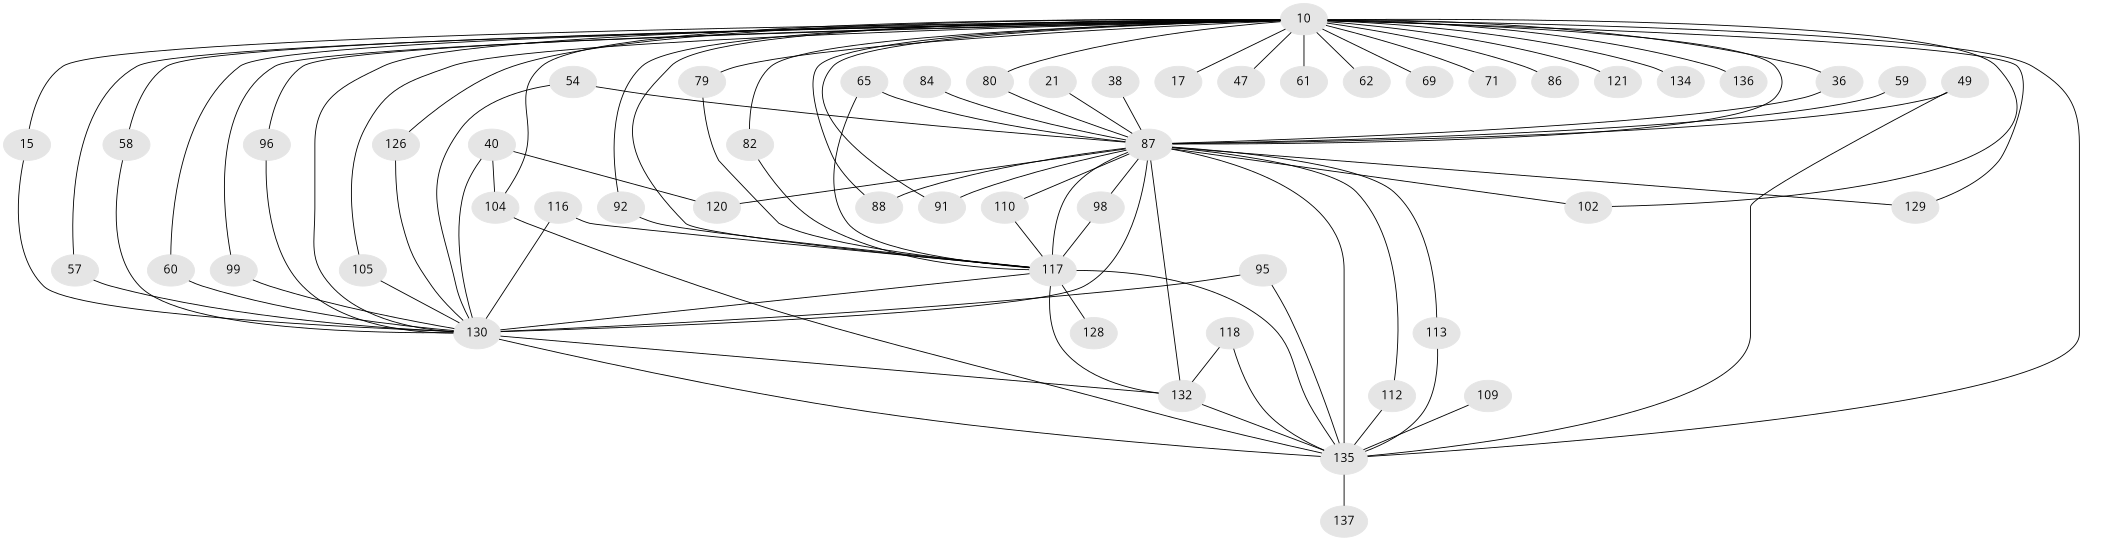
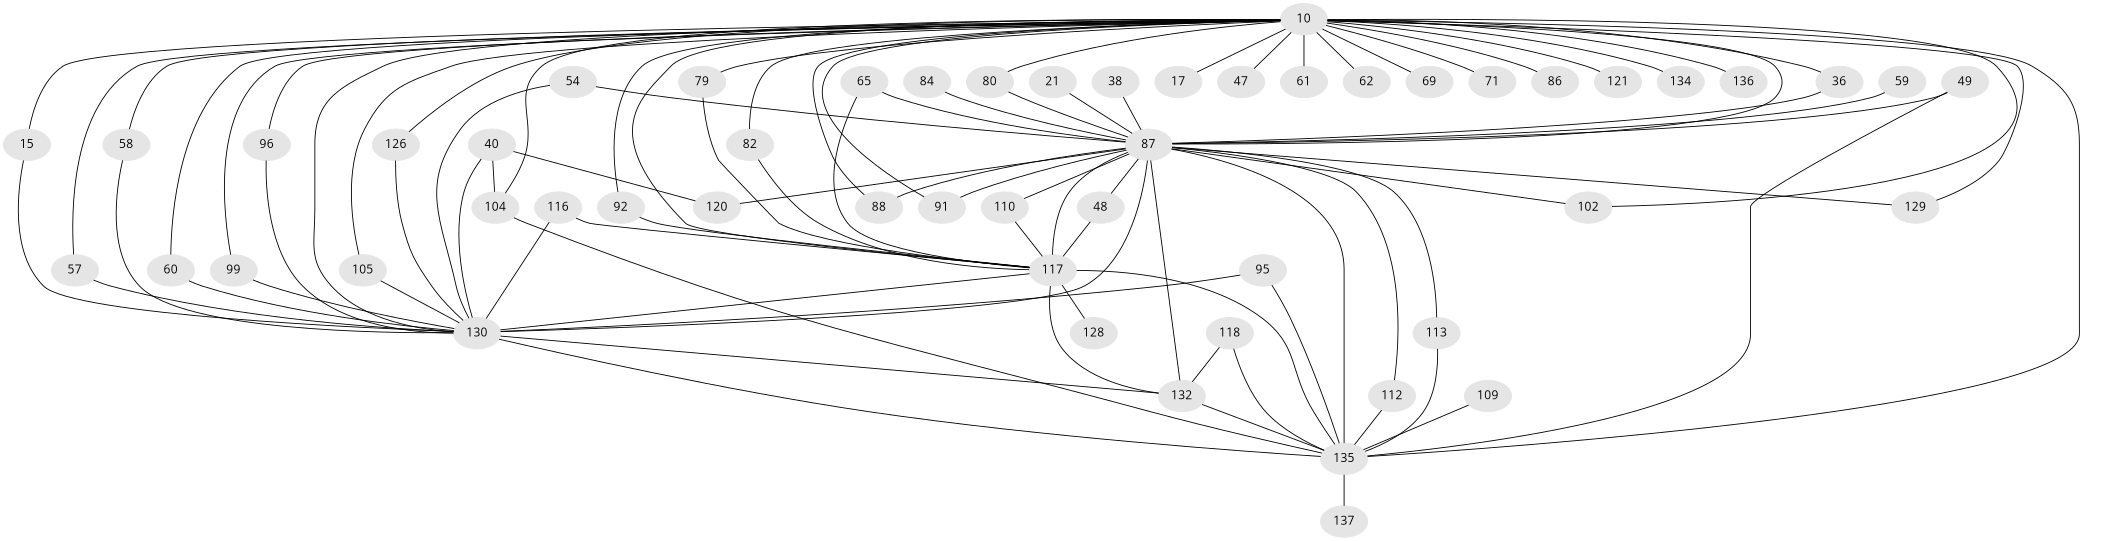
(1101, 208) -> (1101, 208)
